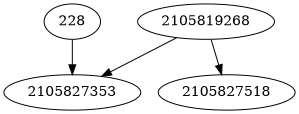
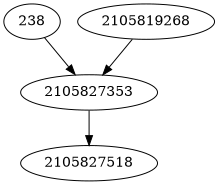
(72, 22) -> (32, 22)
(215, 52) -> (89, 123)
